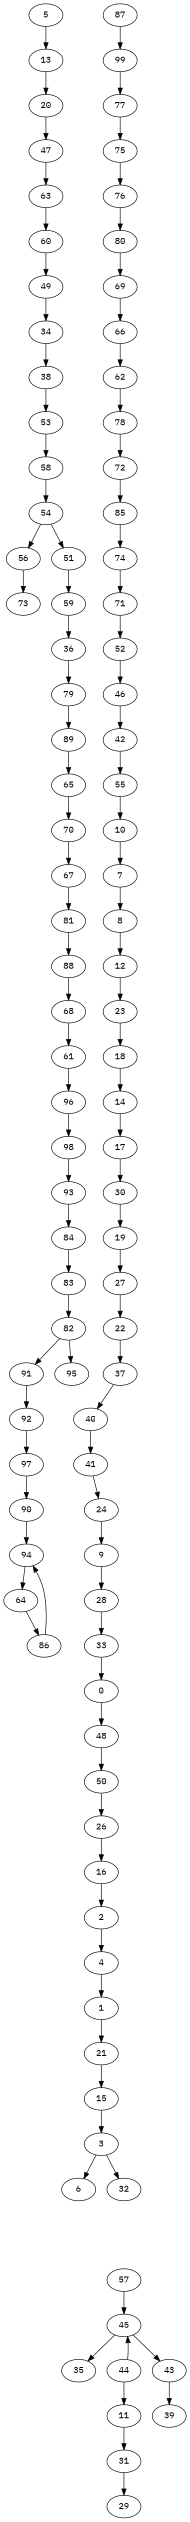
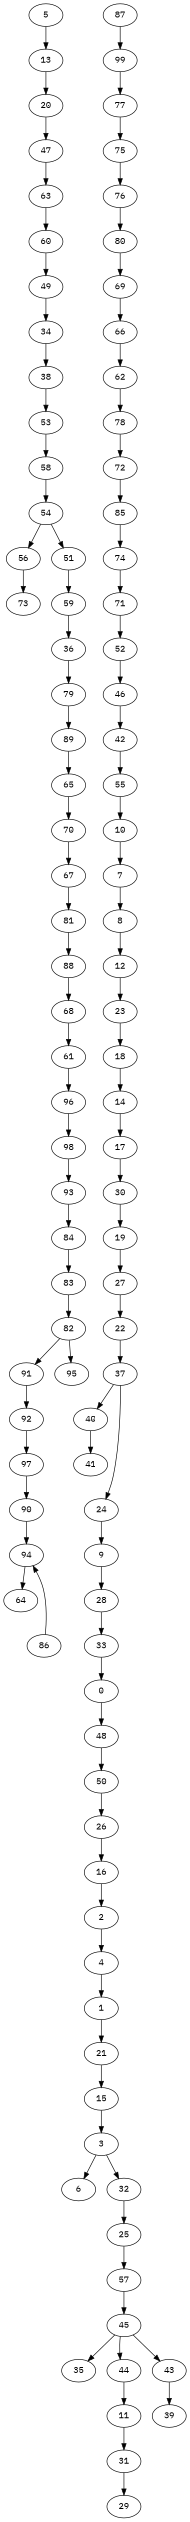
(95, 1484) -> (118, 1440)
(31, 1620) -> none
none -> (124, 2235)
(128, 2351) -> (120, 2345)
